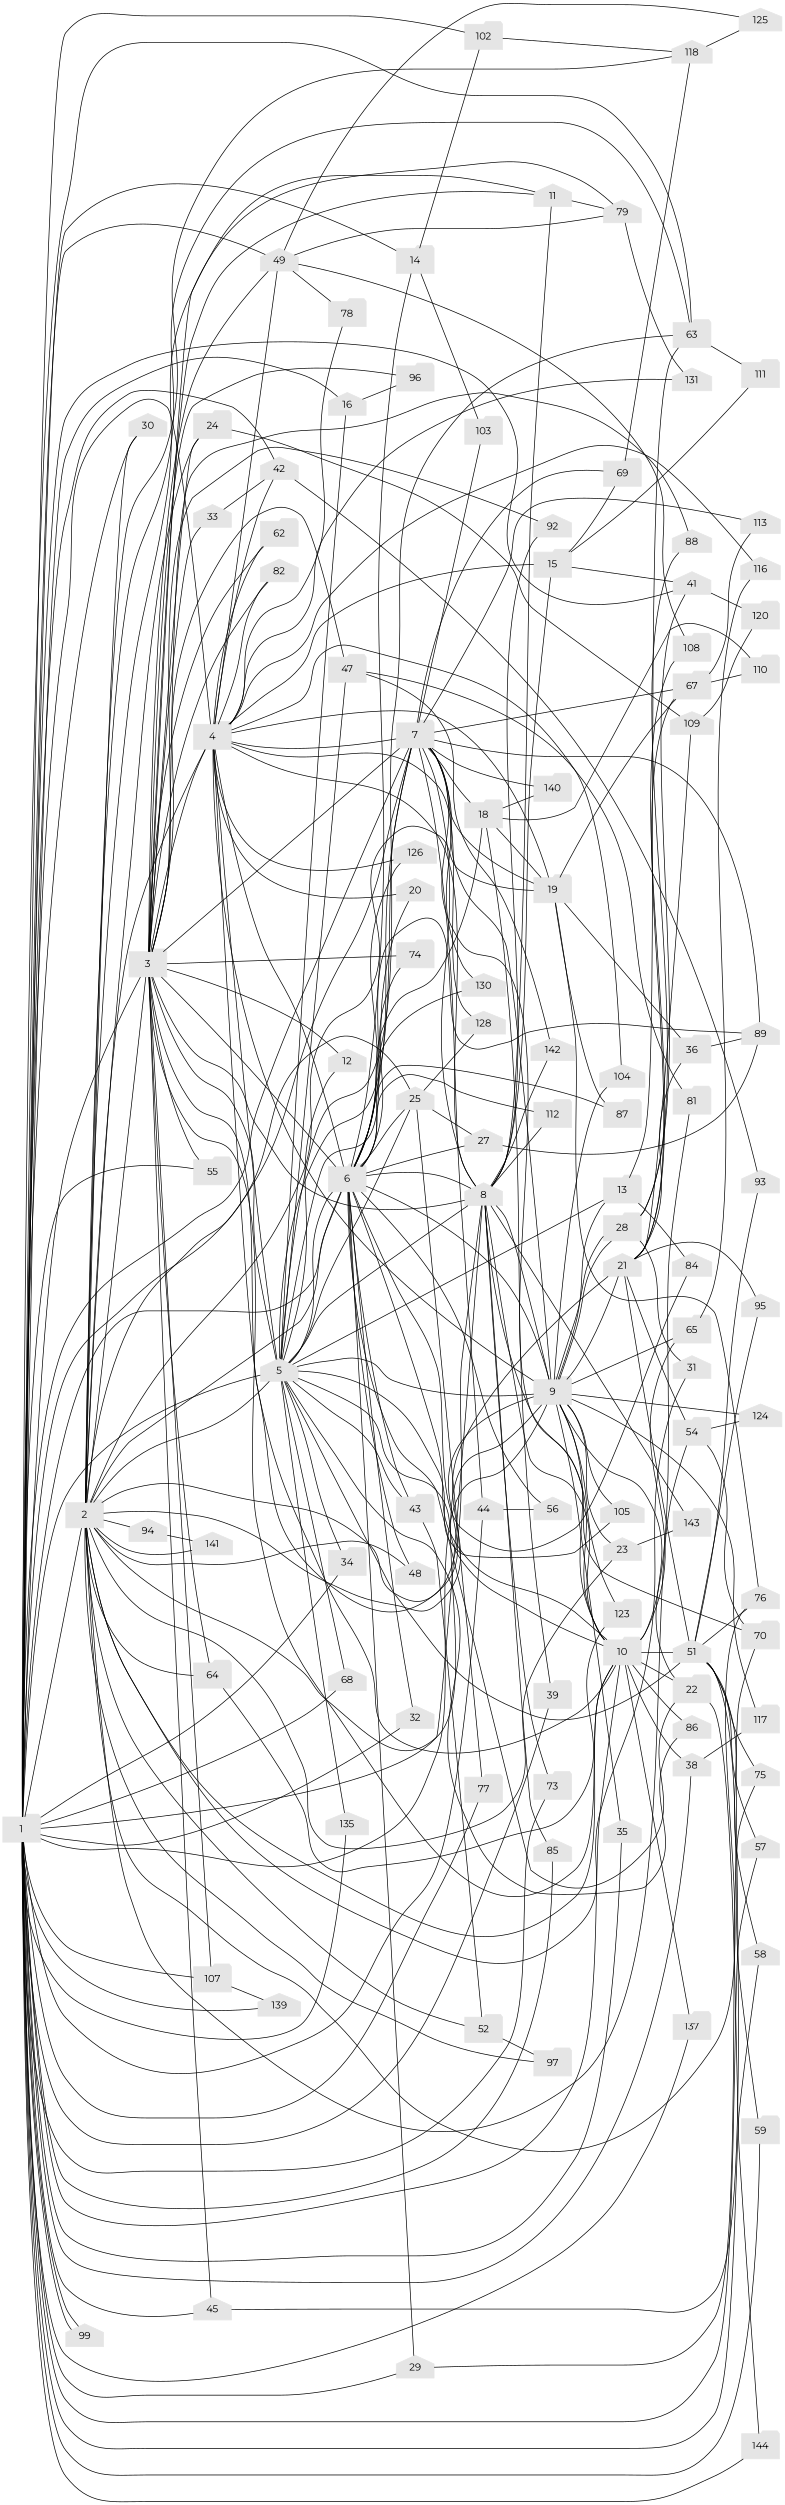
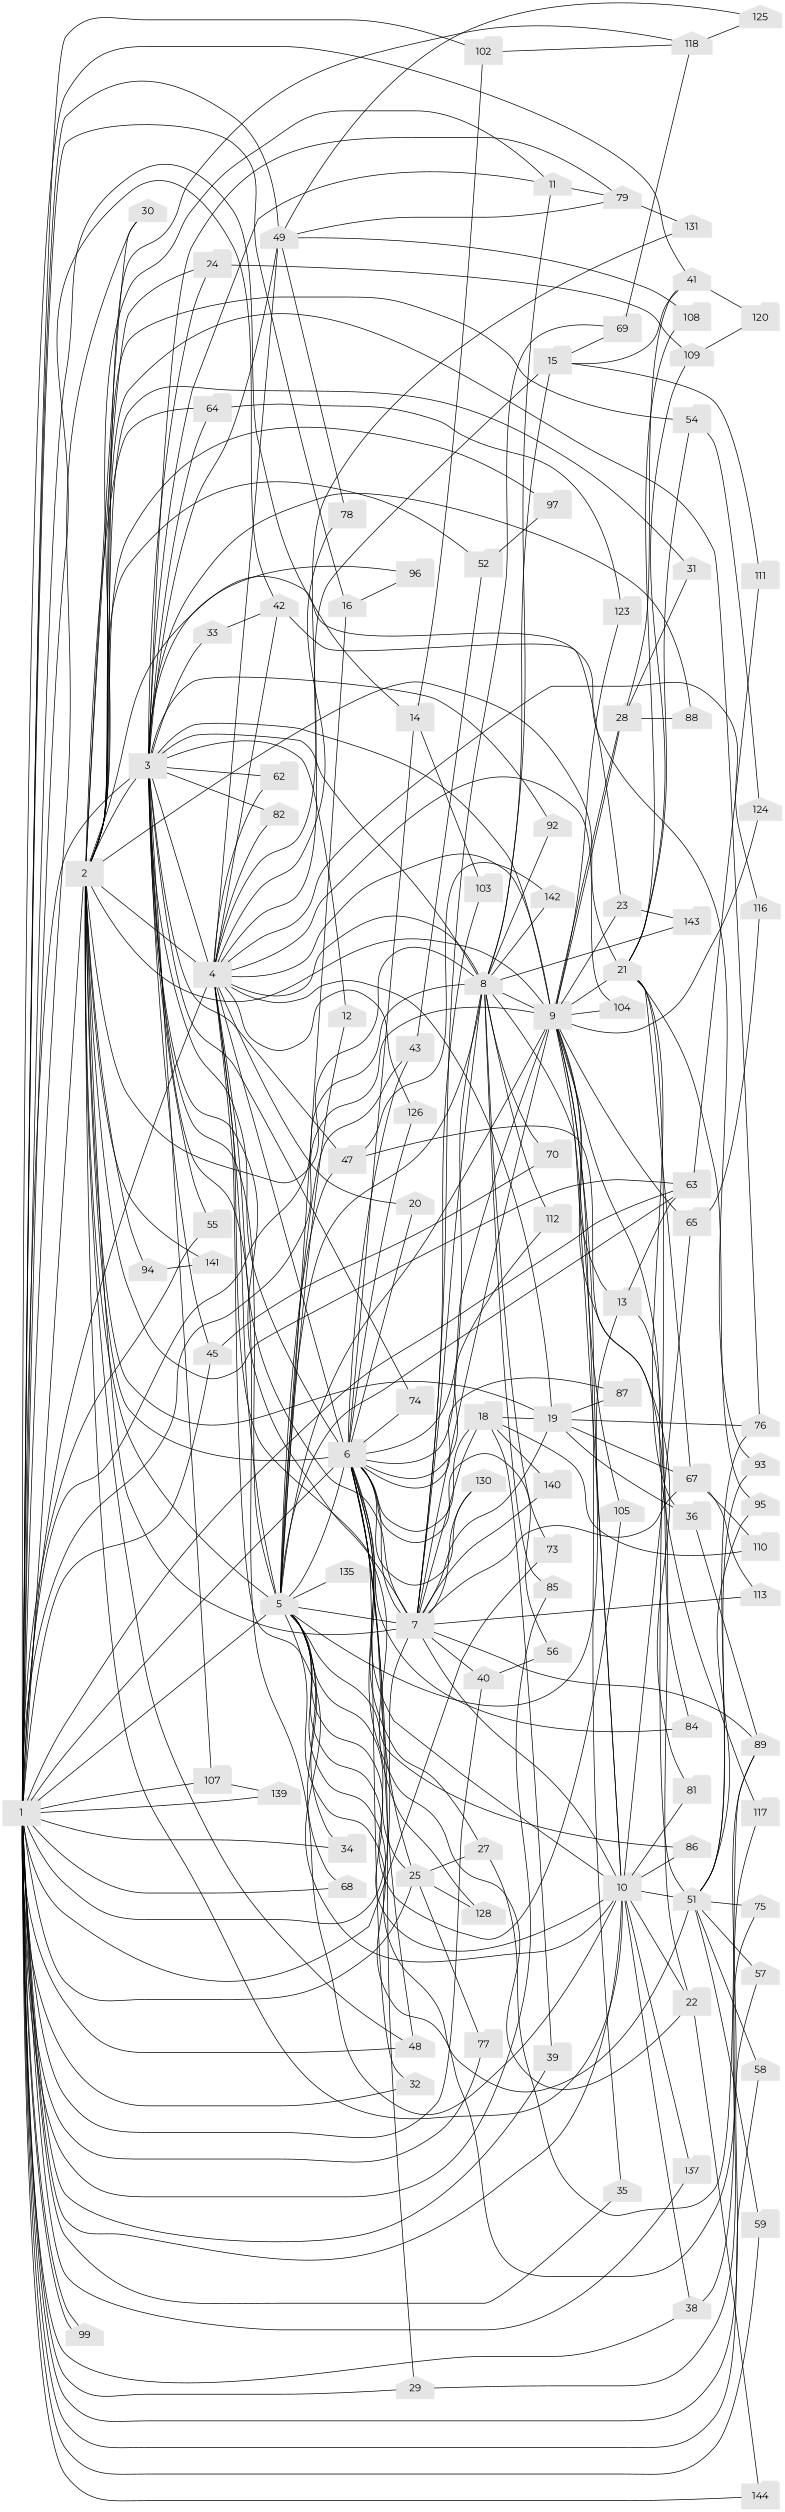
(484, 1510) -> (484, 1679)
(725, 1544) -> none
(199, 2037) -> (128, 2051)
